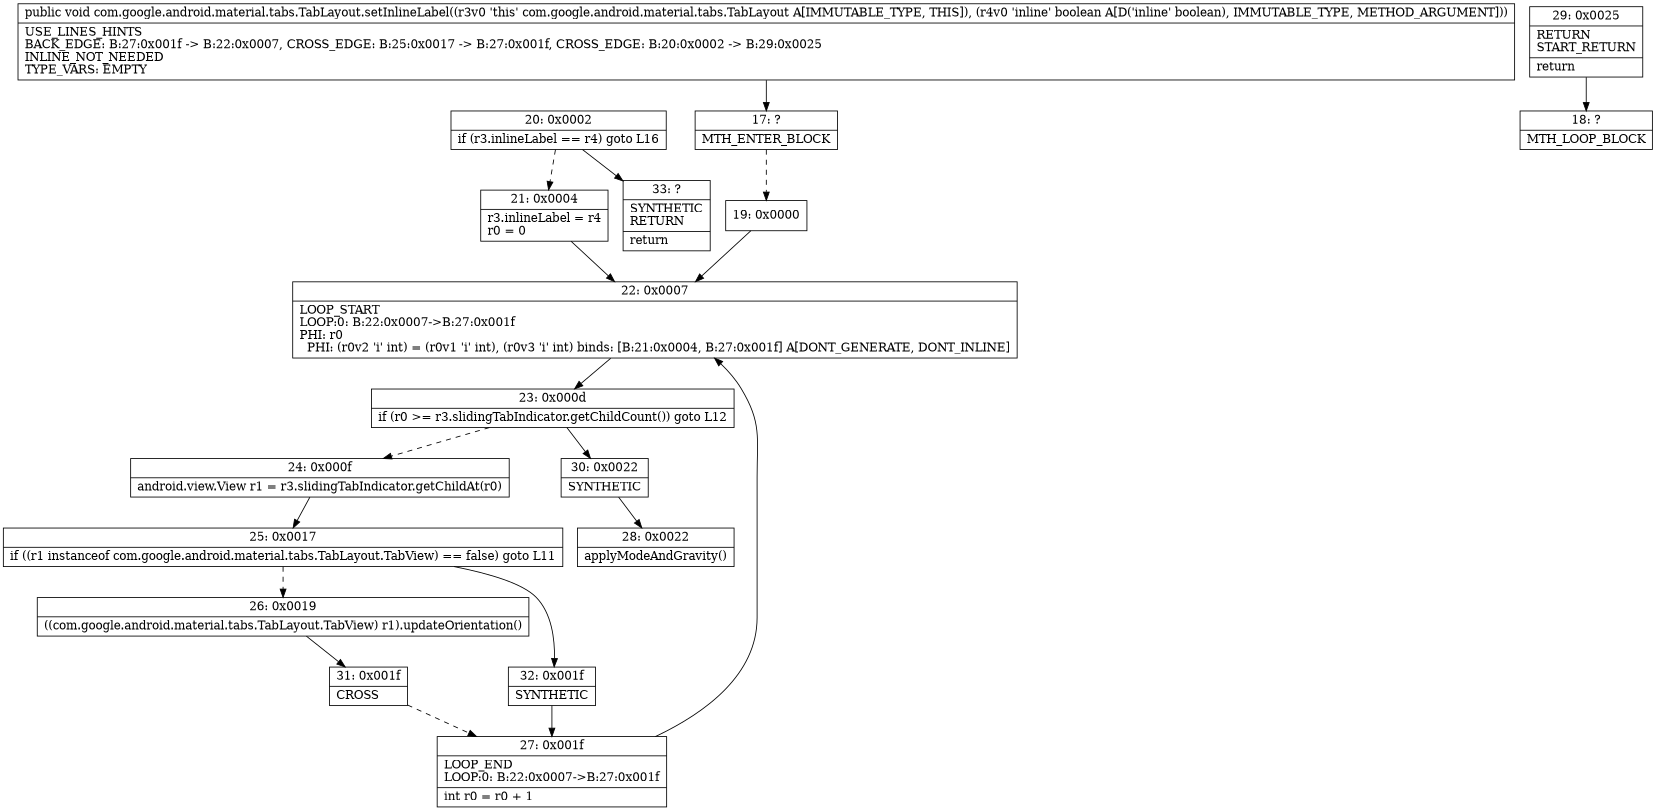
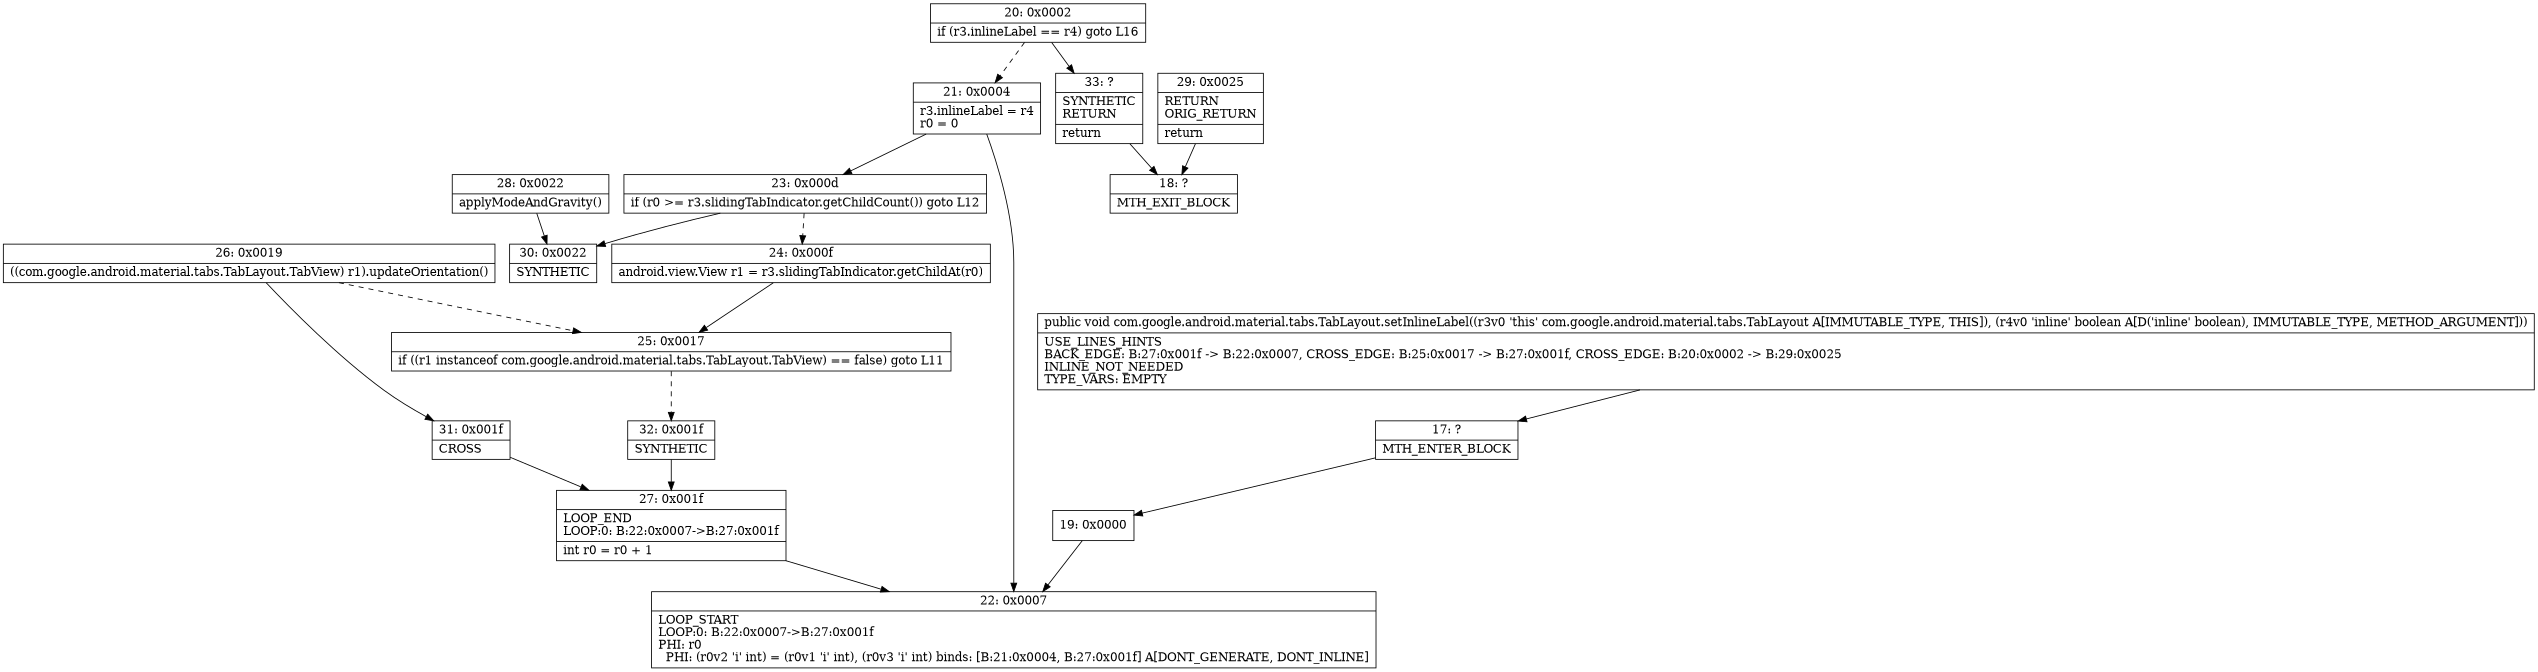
(1586, 48) -> (1211, 114)
(1586, 139) -> (1174, 203)
none -> (1141, 156)
(766, 171) -> (1259, 485)
(596, 371) -> (888, 152)
(628, 509) -> (541, 225)
(283, 578) -> (456, 307)
(527, 590) -> (671, 392)
(438, 719) -> (545, 472)
